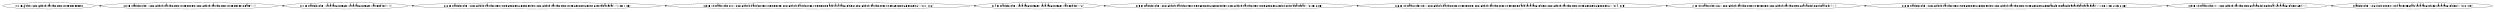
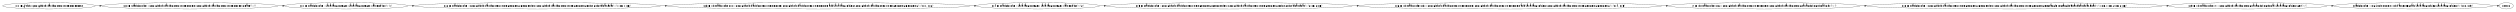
none -> (2506, 6)
